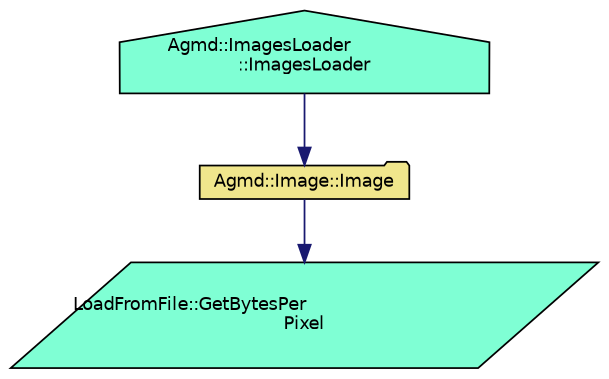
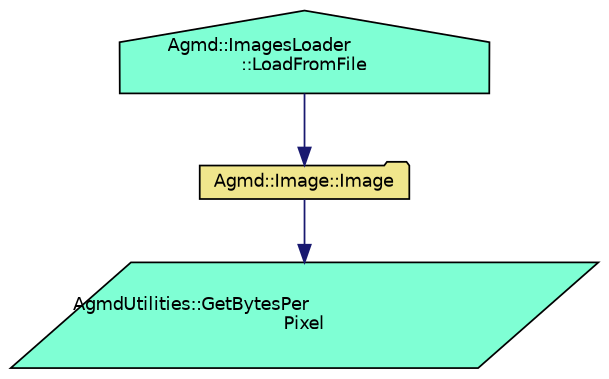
(305, 56) -> (305, 56)
(305, 315) -> (305, 315)
